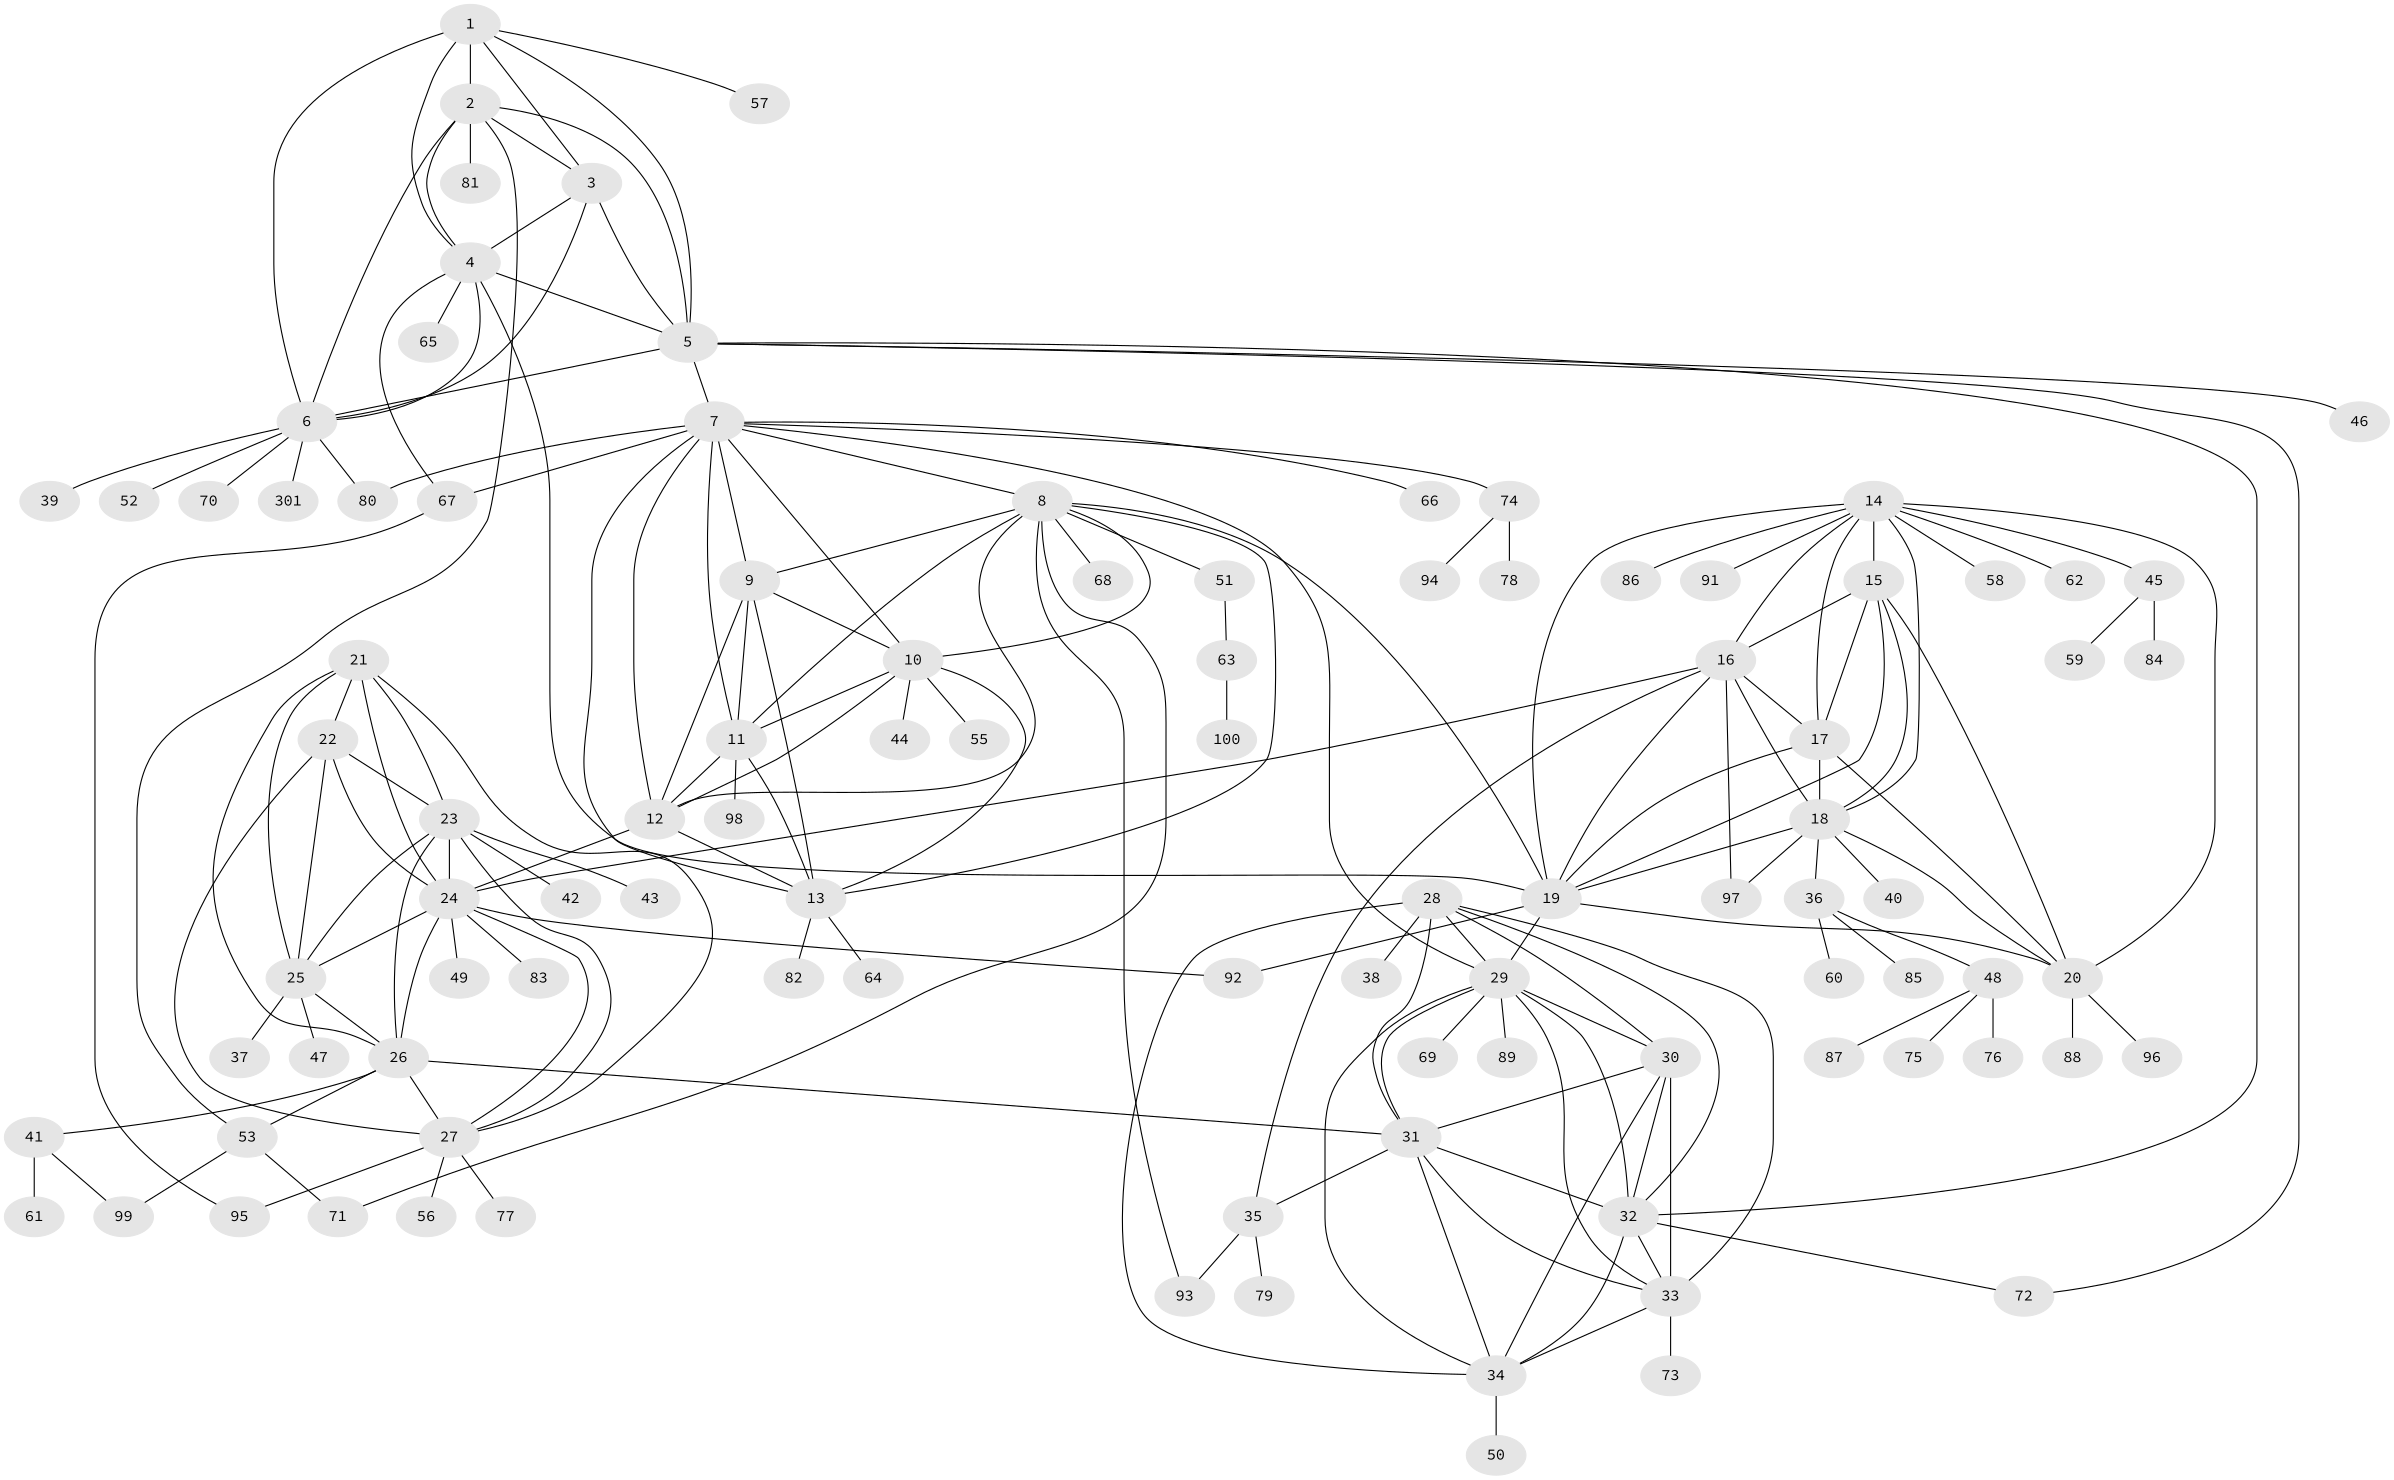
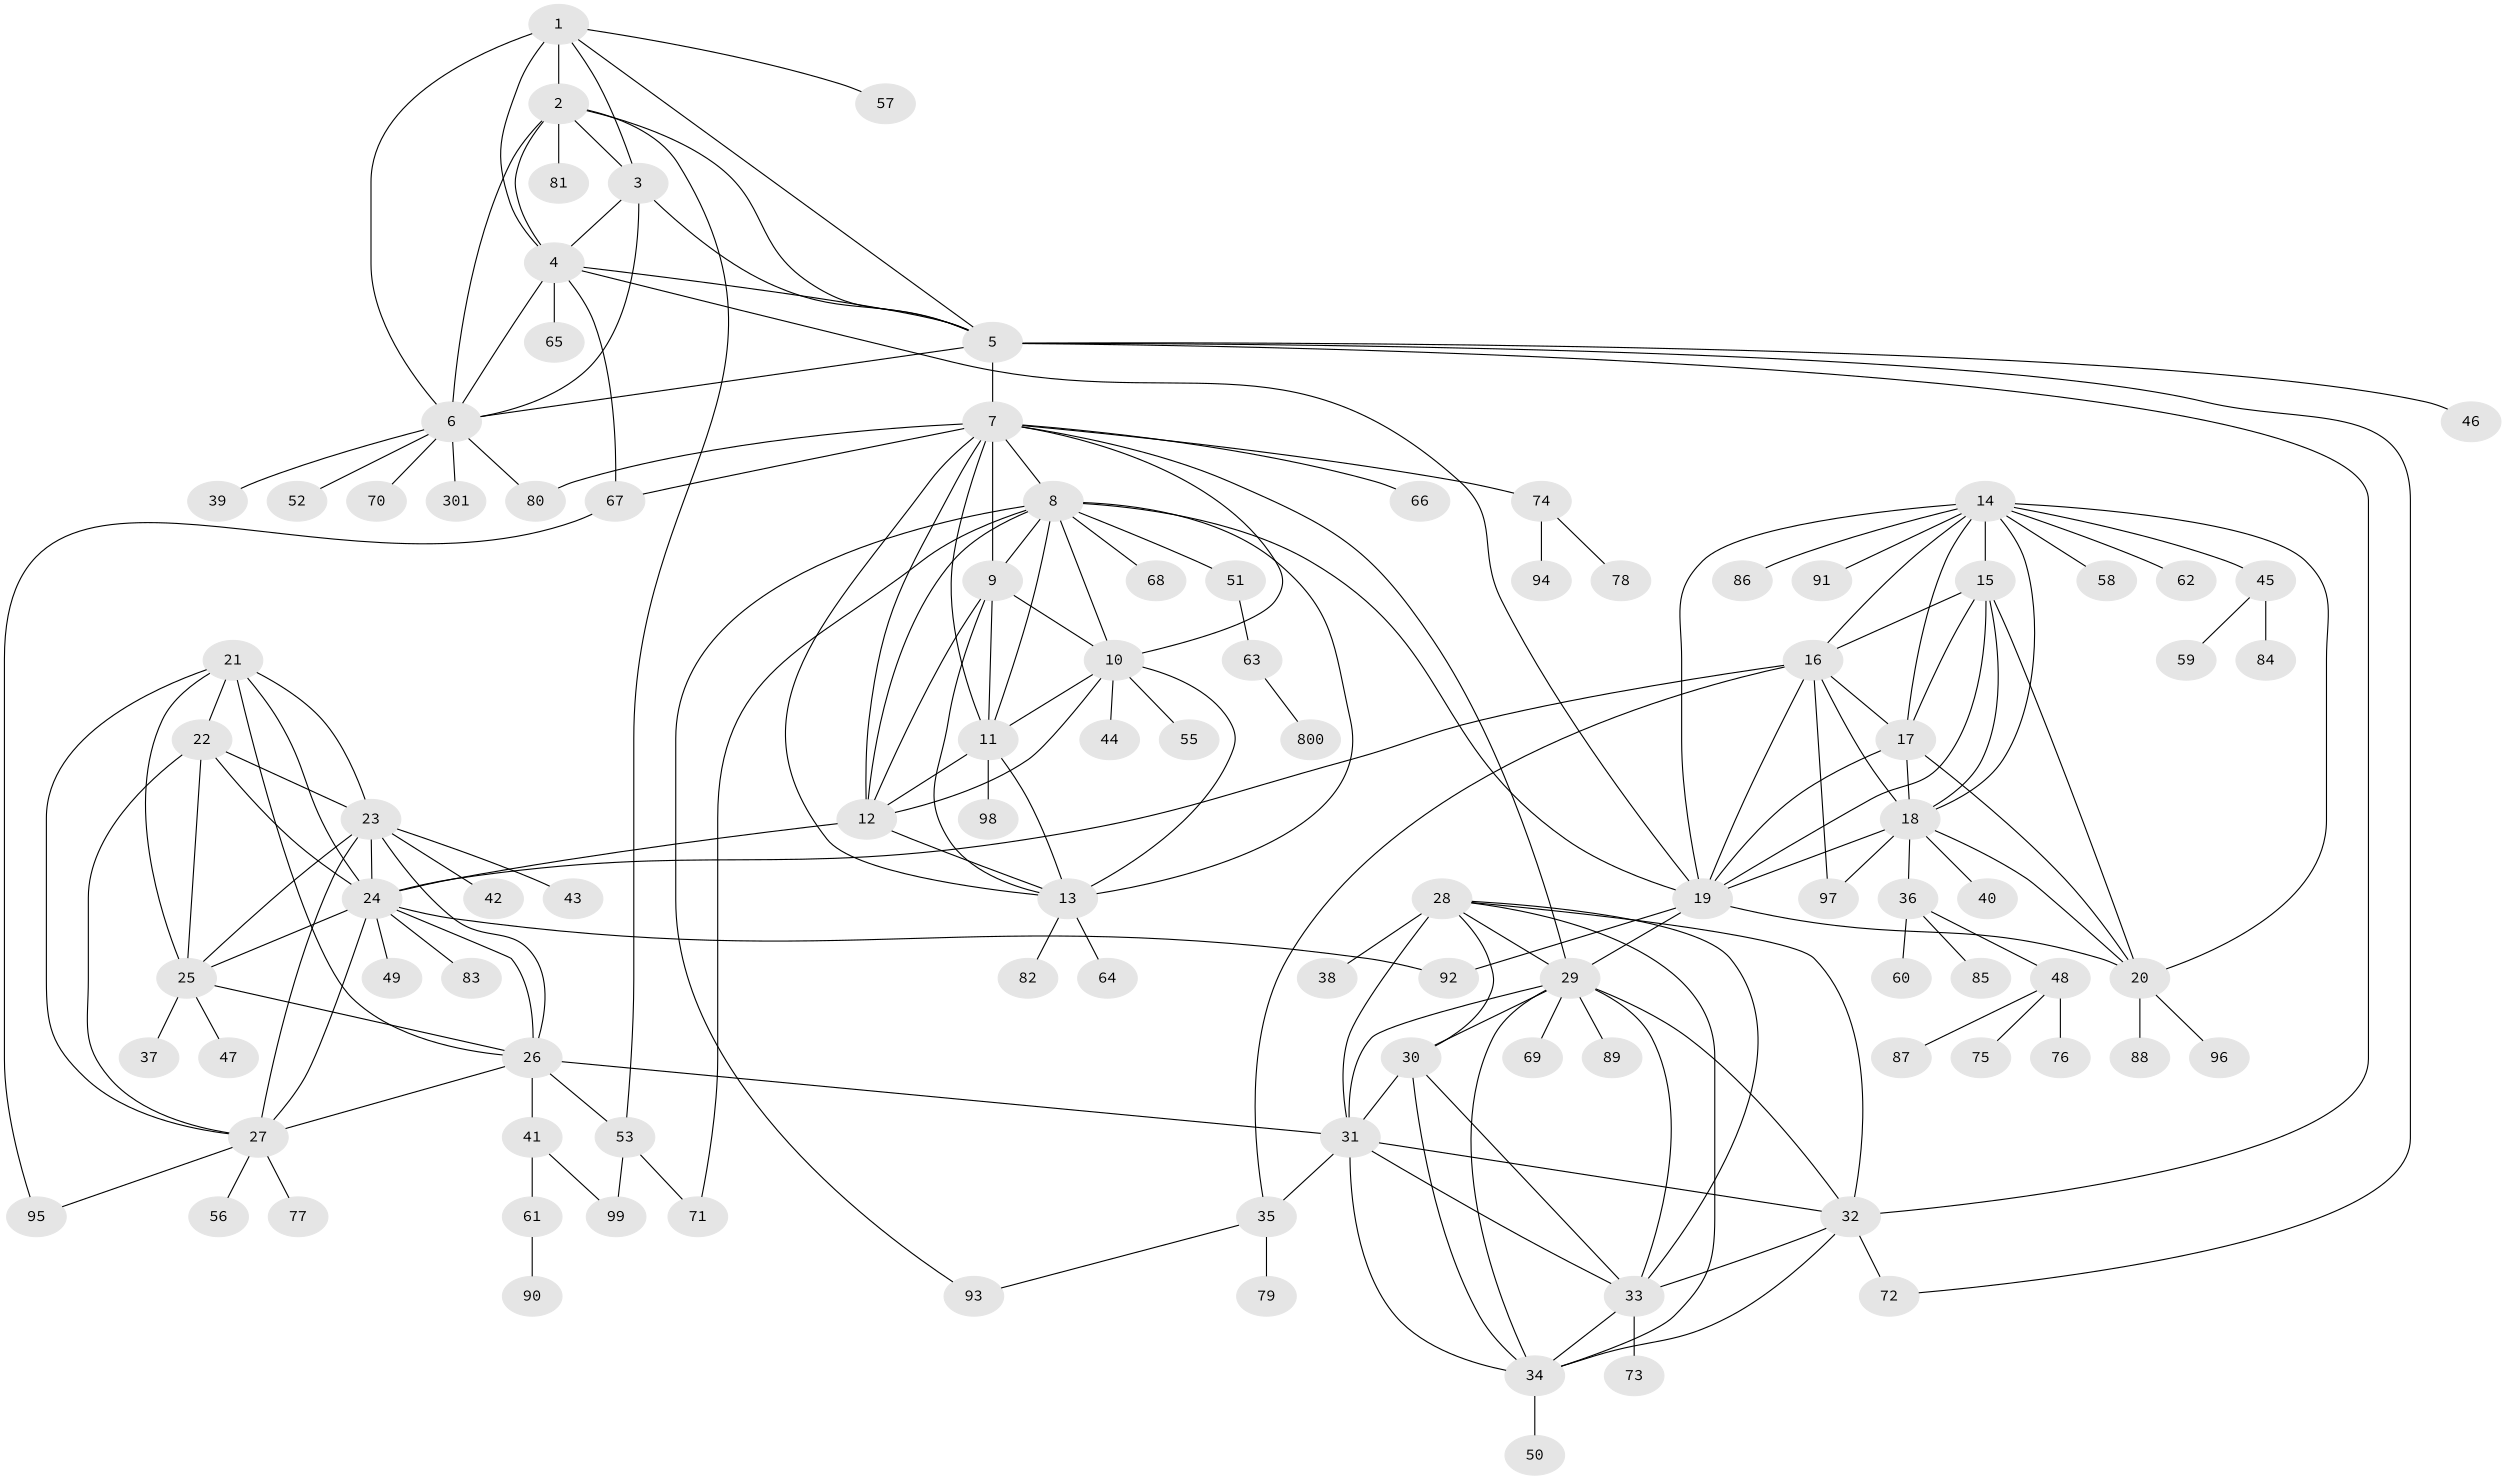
(1227, 740) -> (1311, 740)
(1650, 1137) -> none
none -> (532, 1296)
